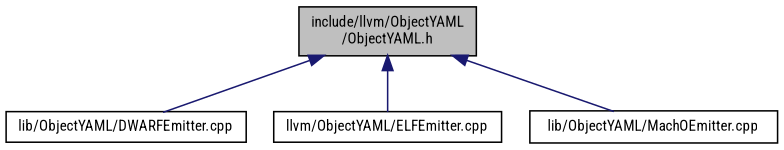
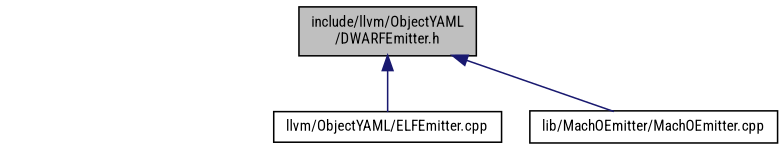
(388, 31) -> (388, 31)
(126, 127) -> none
(654, 127) -> (654, 127)
